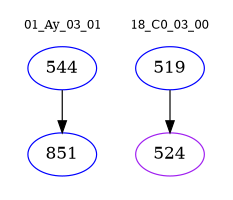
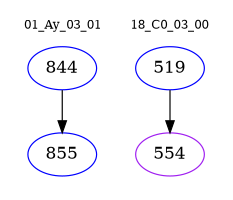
(62, 68) -> (62, 68)
(62, 154) -> (62, 154)
(170, 154) -> (170, 154)
